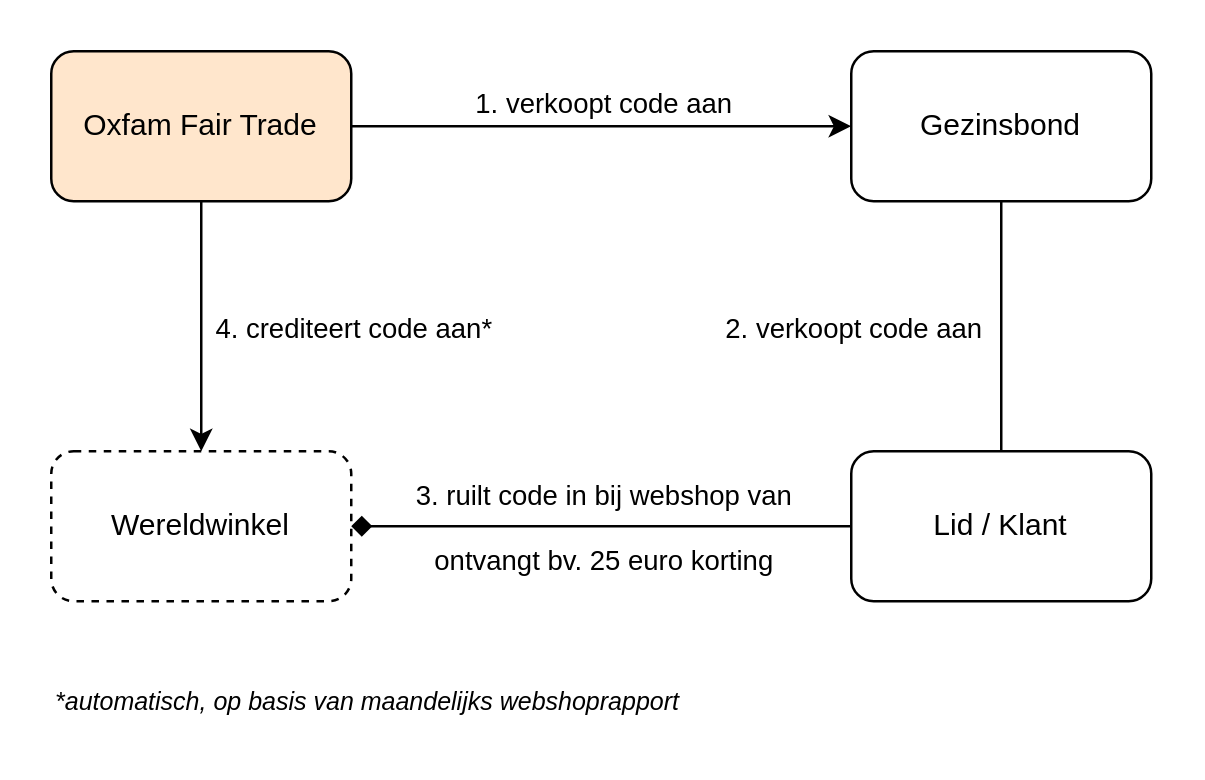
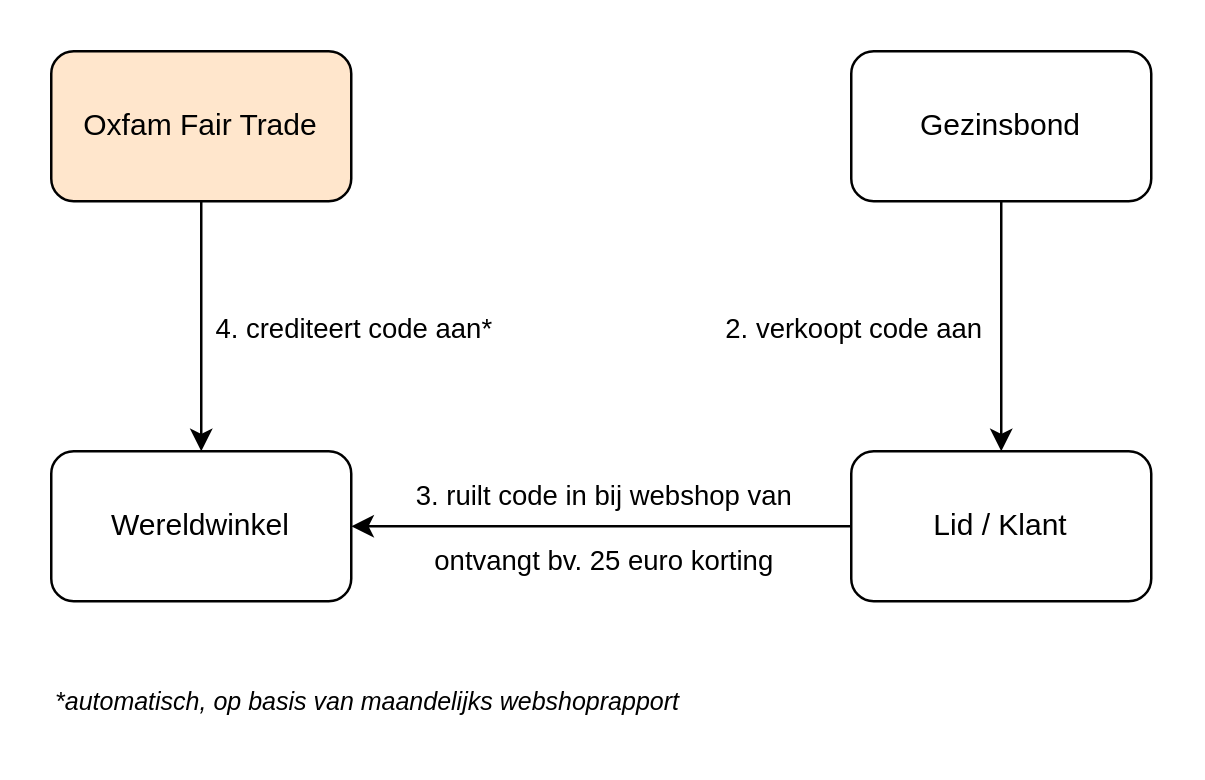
(593, 126) -> none
(1001, 440) -> (1001, 433)
(201, 526) -> (201, 526)
(372, 526) -> (370, 526)
